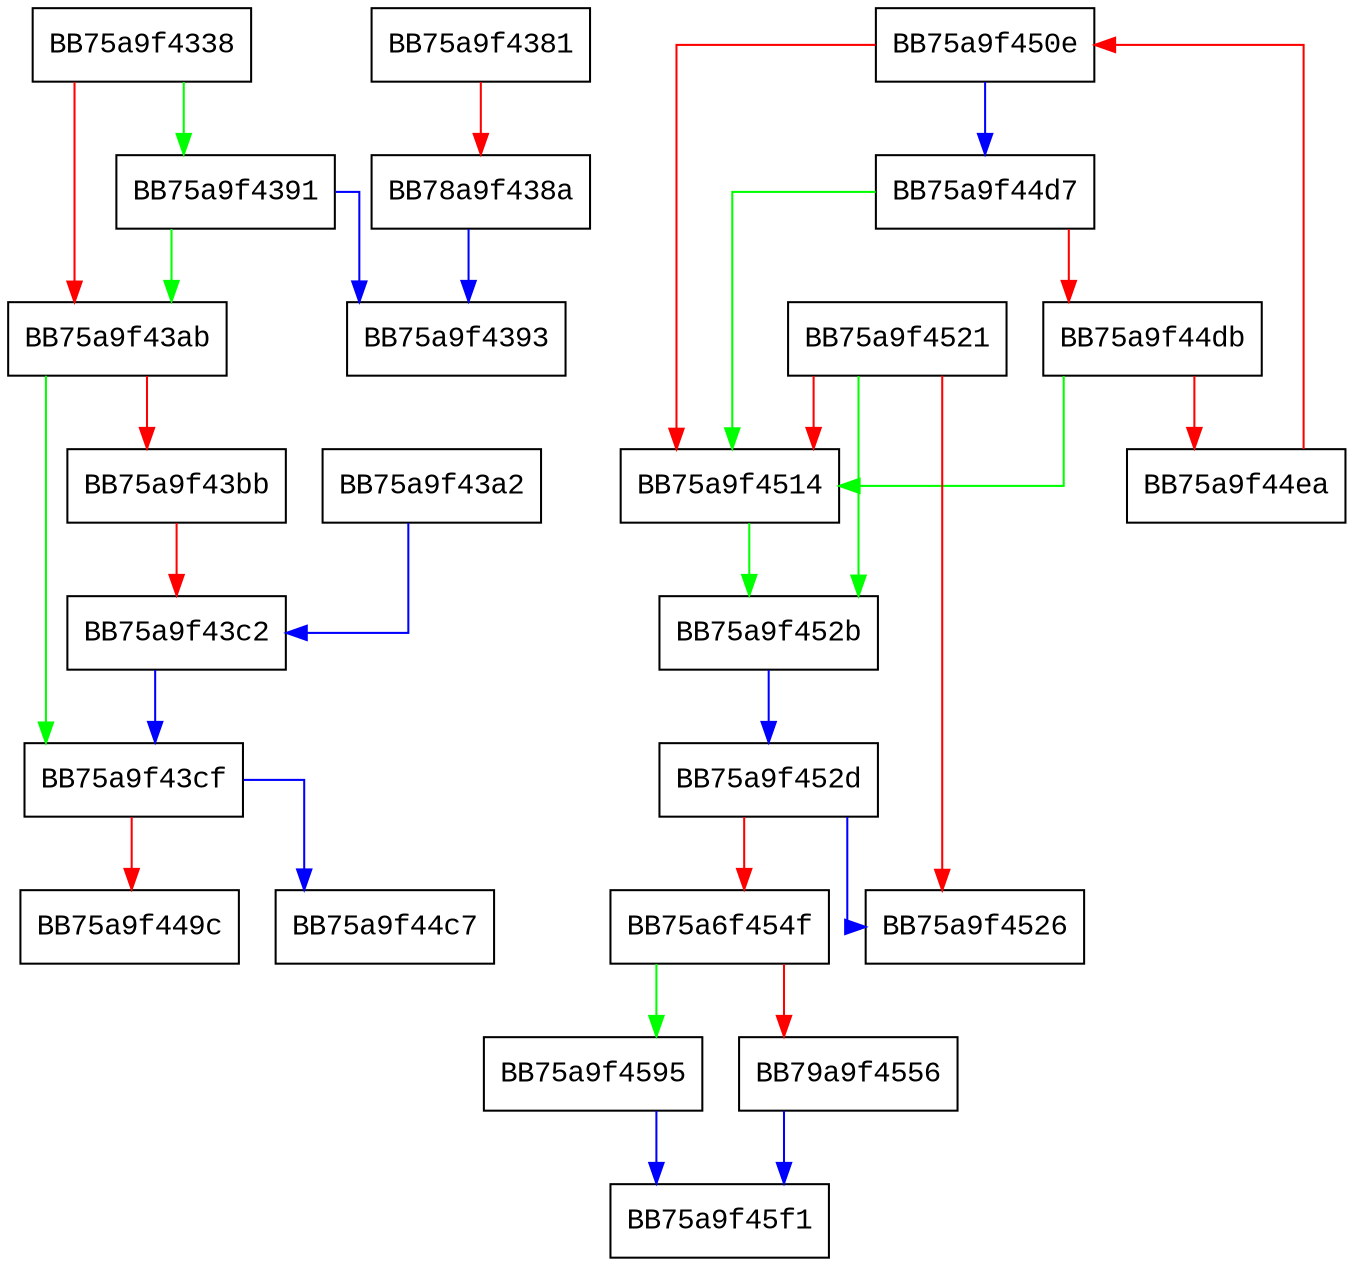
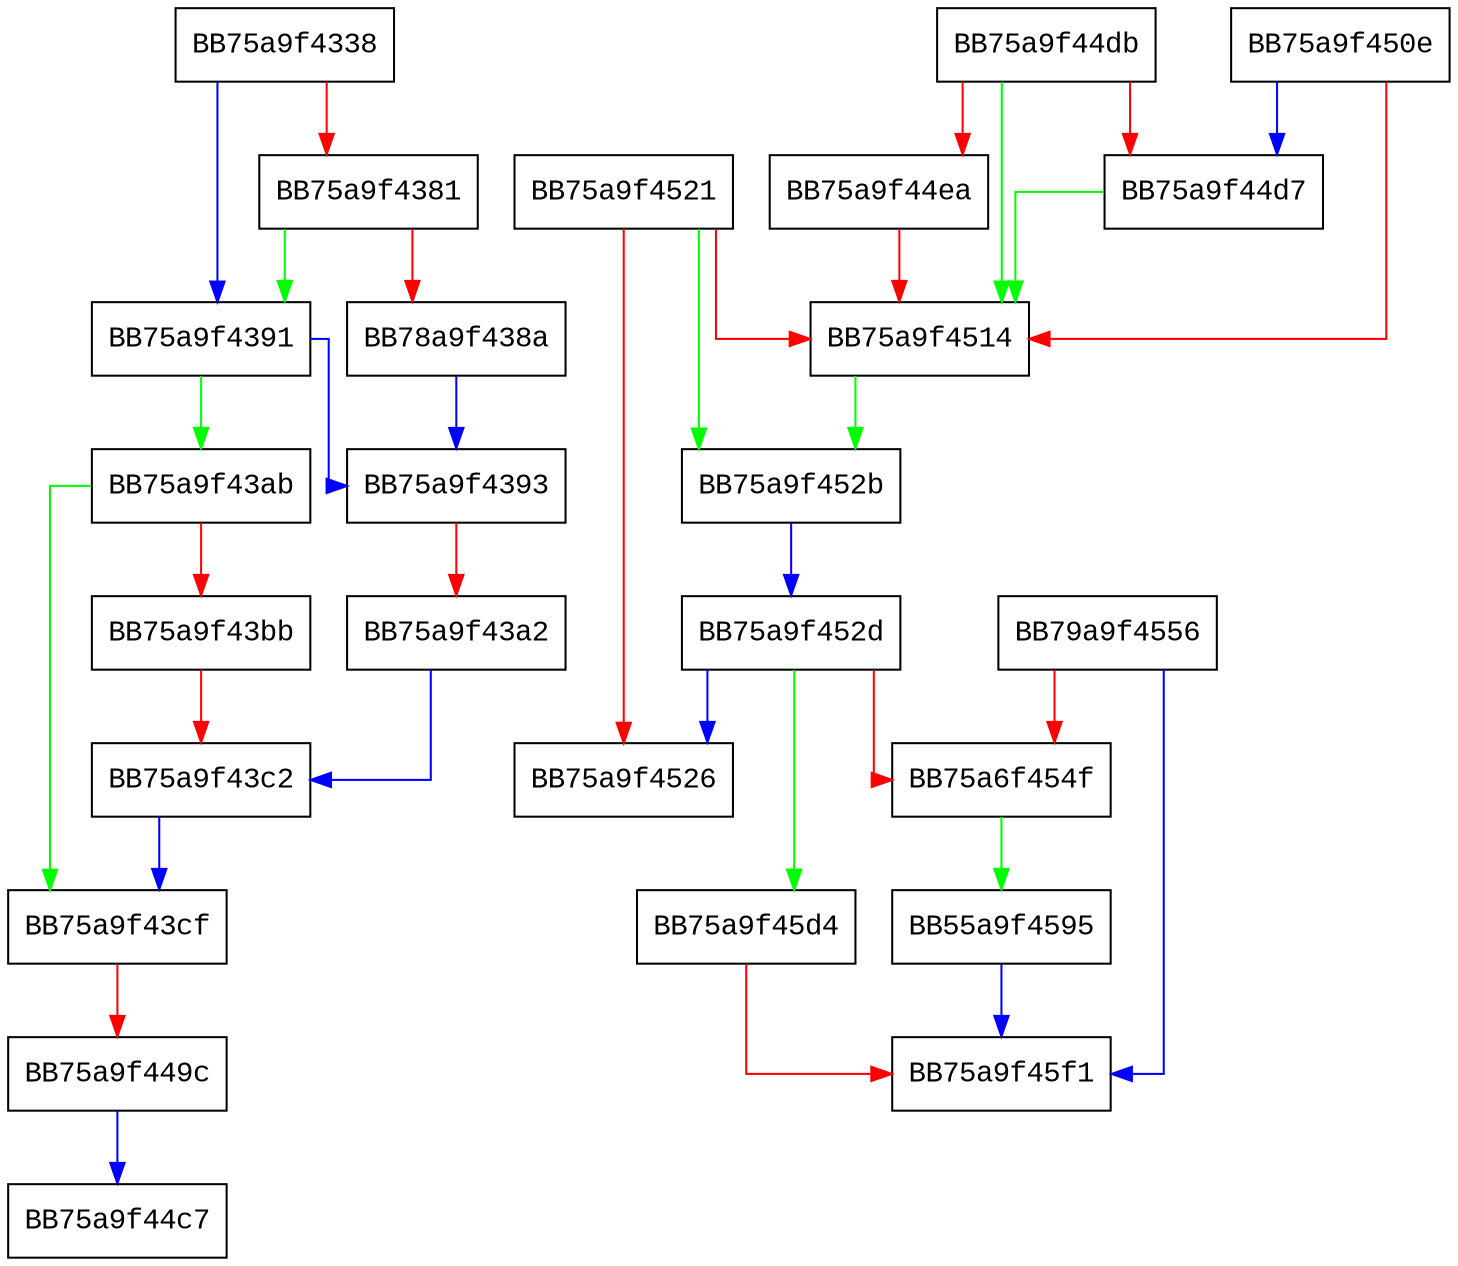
(184, 108) -> (217, 182)
(1304, 153) -> (899, 255)
(75, 182) -> (327, 108)
none -> (285, 255)
(1069, 255) -> (1130, 108)
none -> (456, 549)
(304, 794) -> (117, 1137)
none -> (746, 927)
(784, 990) -> (1055, 696)
(593, 1074) -> (1001, 927)
